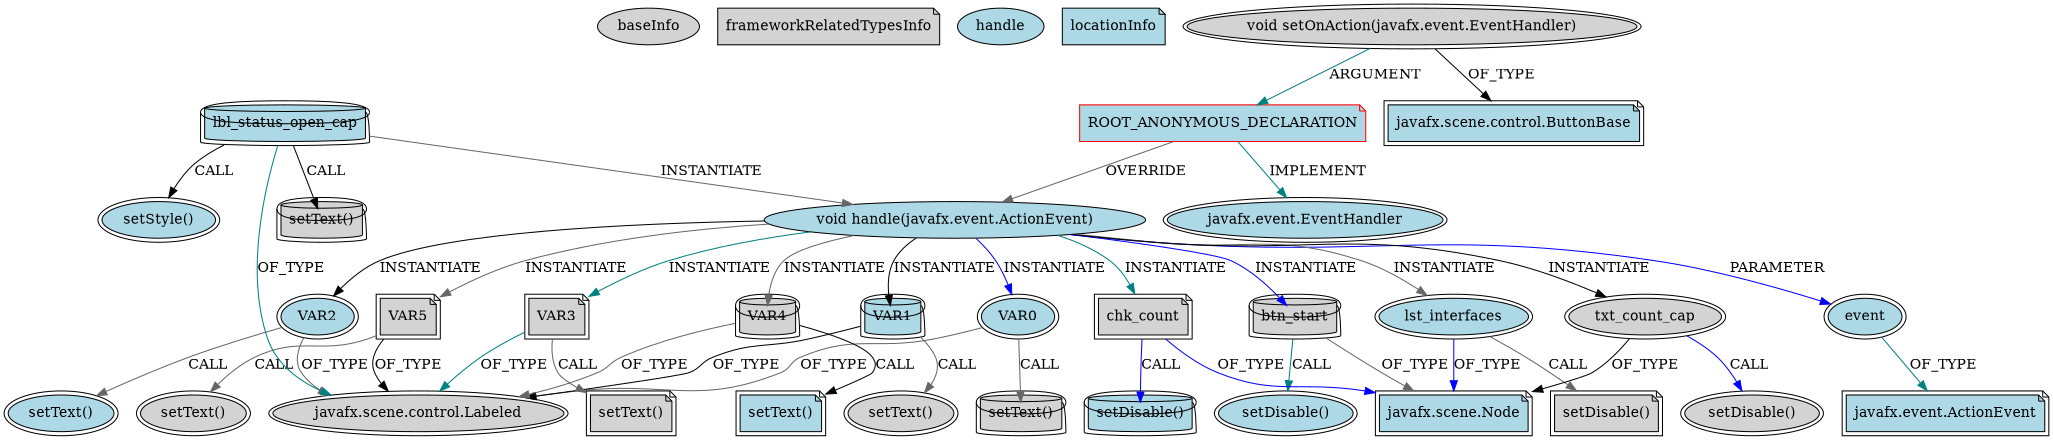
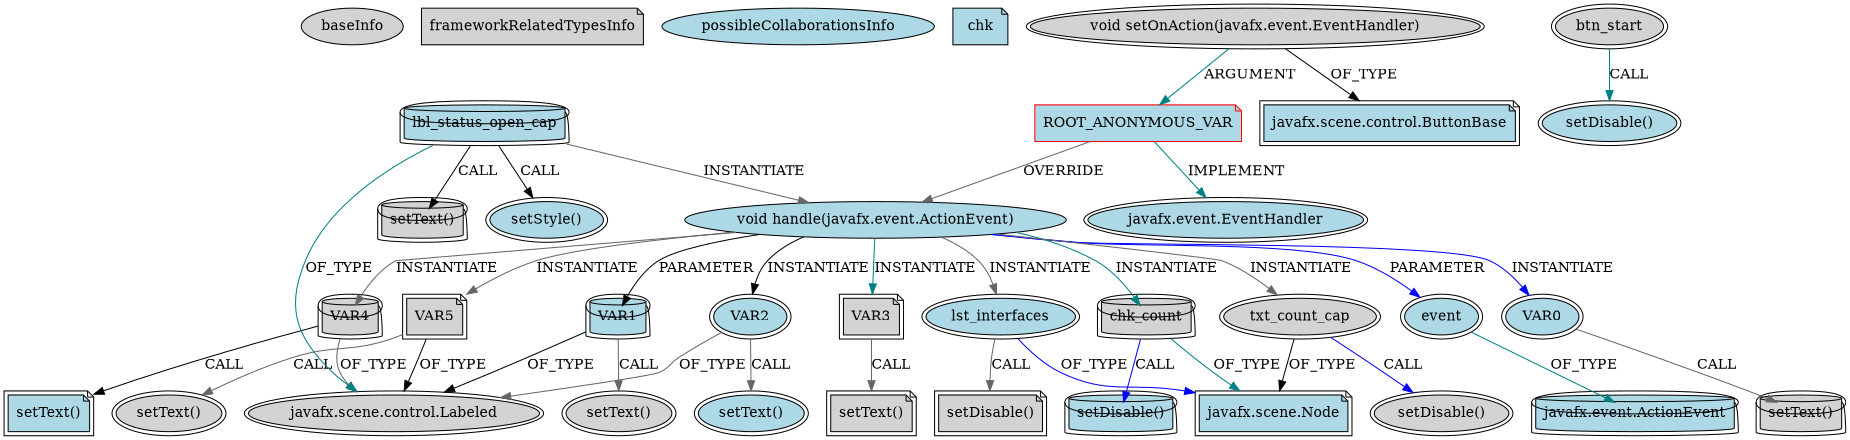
(1001, 26) -> (798, 26)
(1114, 26) -> (980, 26)
(1223, 123) -> (1138, 123)
(1187, 251) -> none
(1456, 253) -> (1151, 251)
(945, 268) -> (707, 268)
(1143, 317) -> (1146, 317)
(1295, 317) -> (1610, 26)
(484, 355) -> none
(1365, 363) -> none
(763, 379) -> none
(1260, 384) -> (1201, 363)
(1946, 413) -> (1635, 413)
